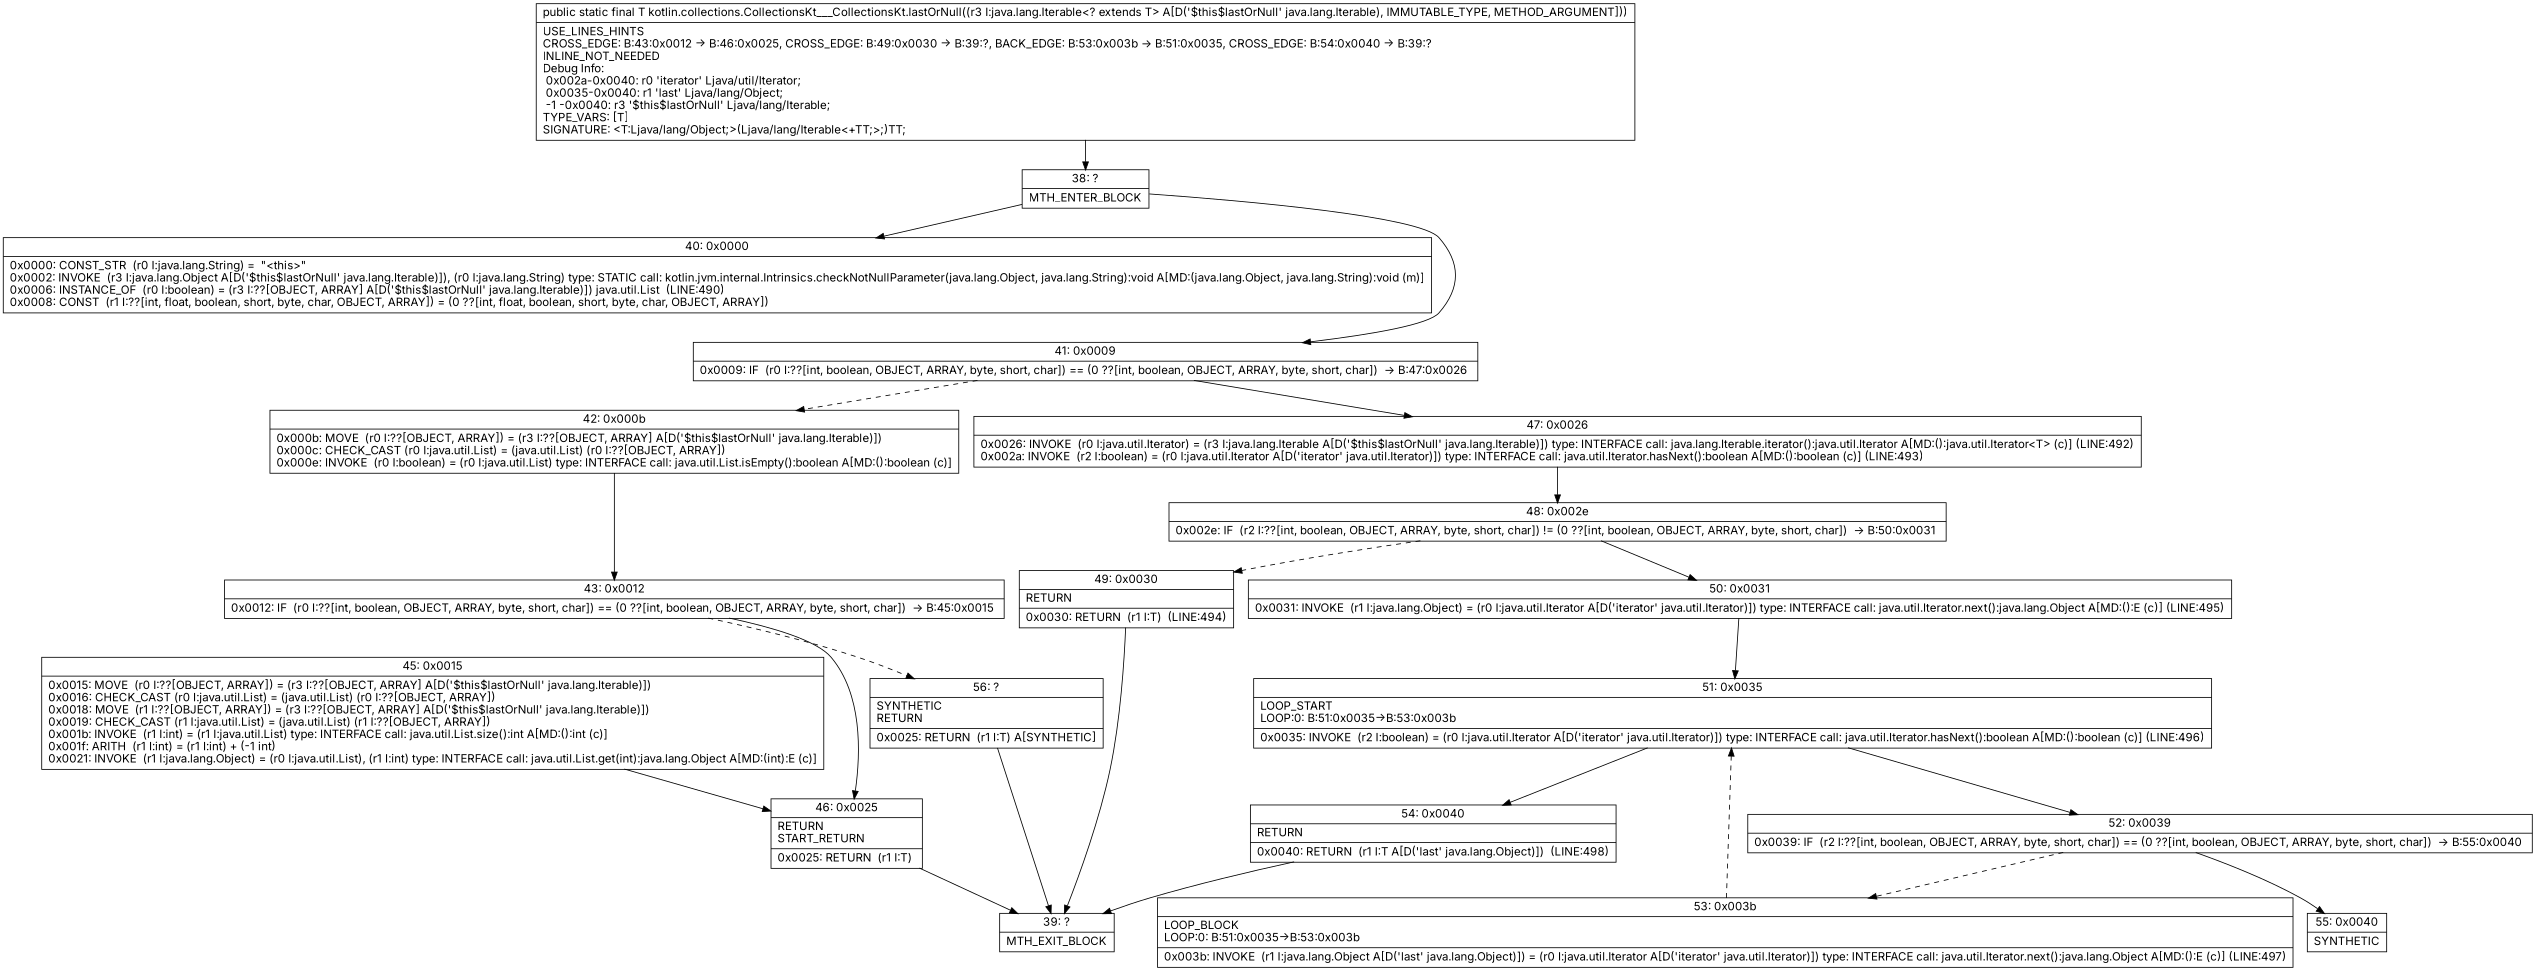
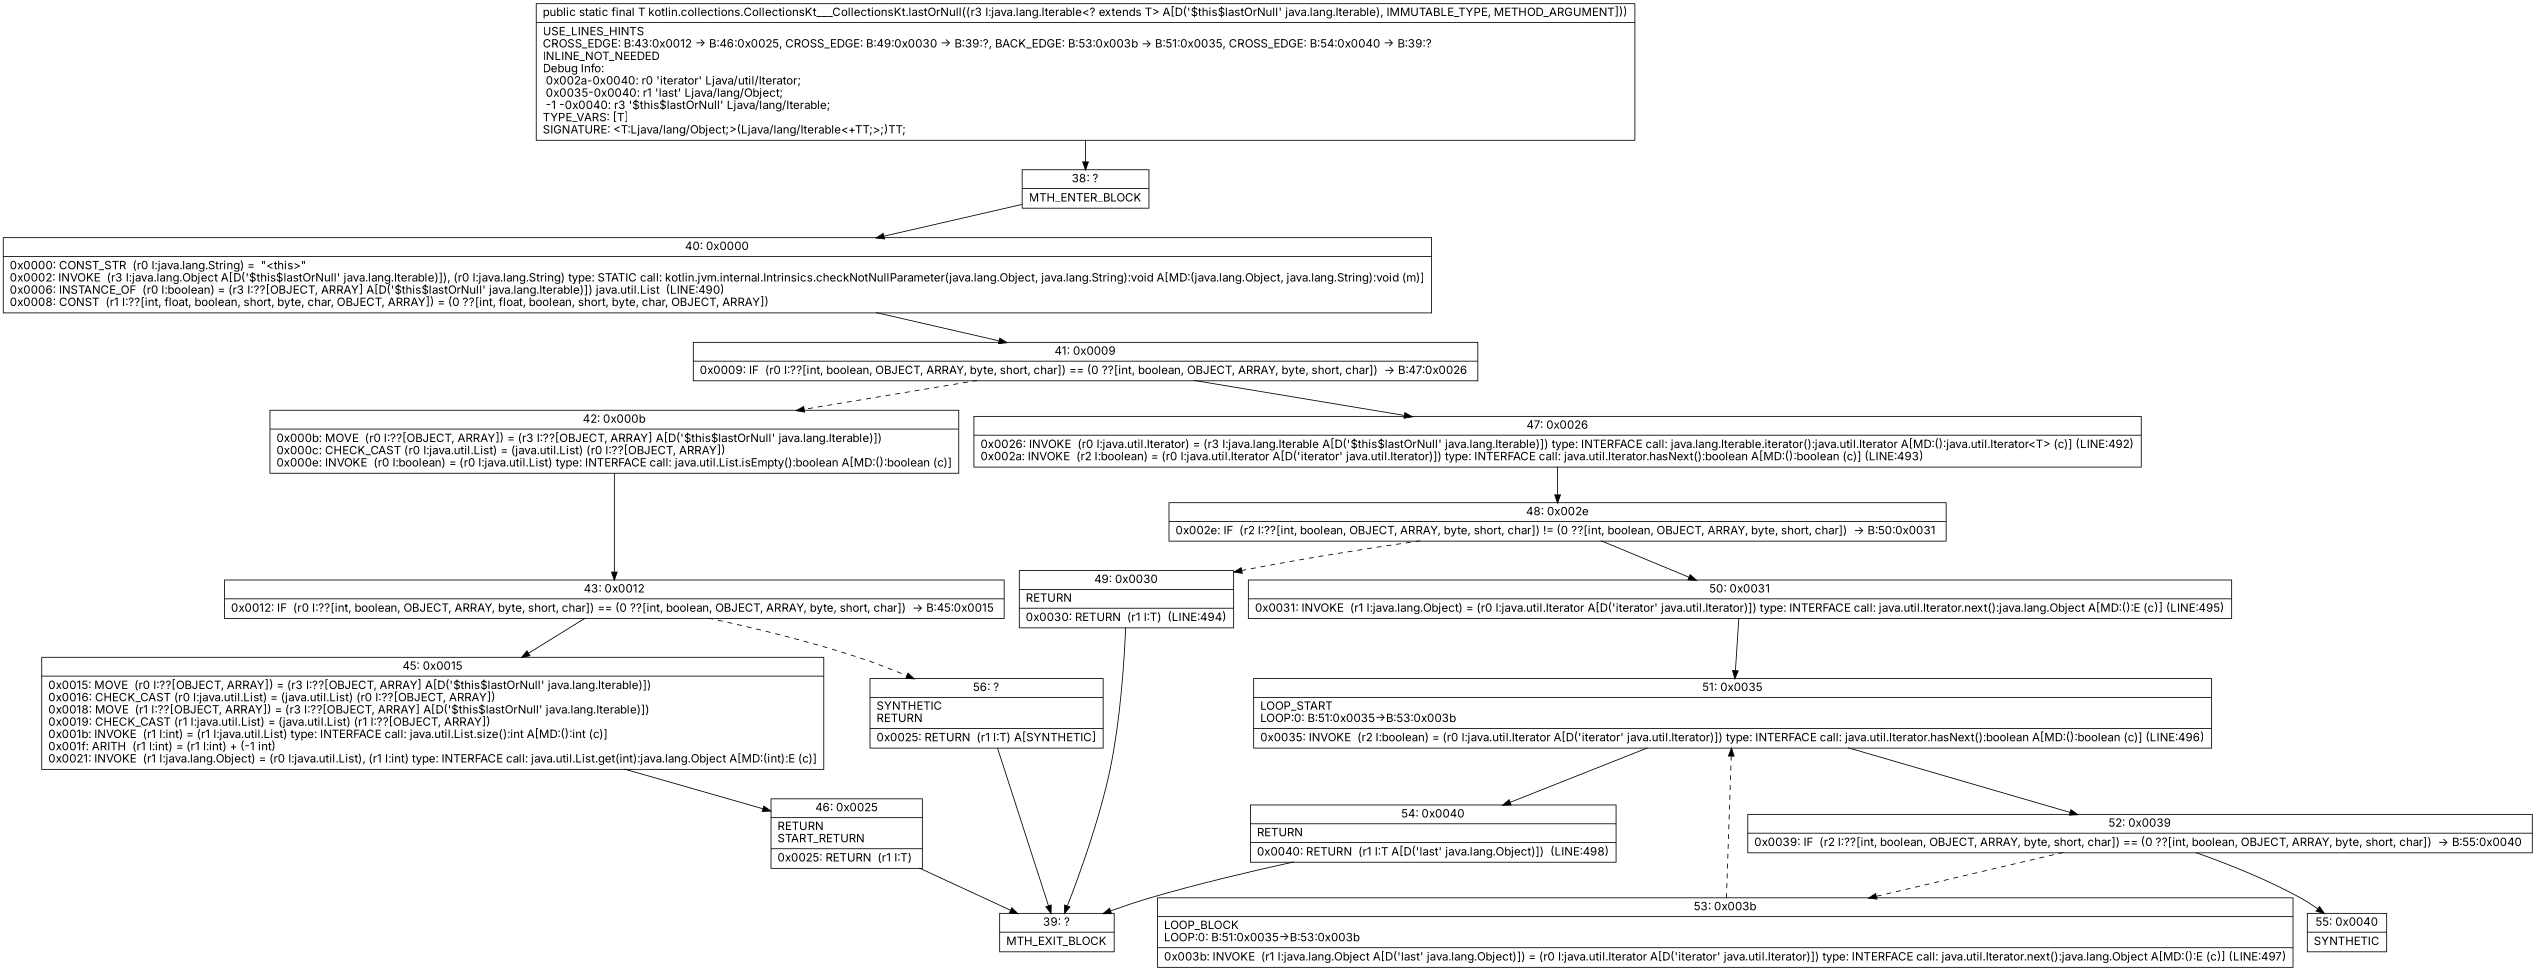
(1403, 224) -> (938, 327)
(839, 669) -> (557, 636)
